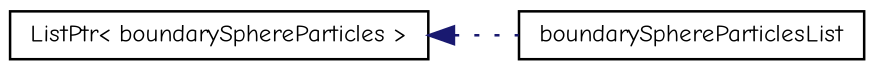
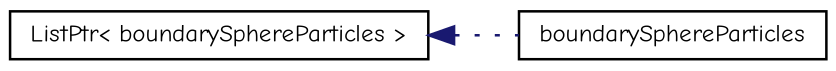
(692, 35) -> (673, 35)
